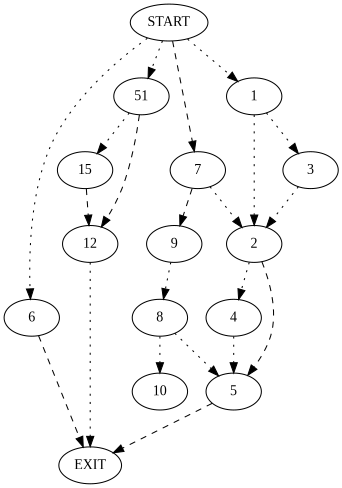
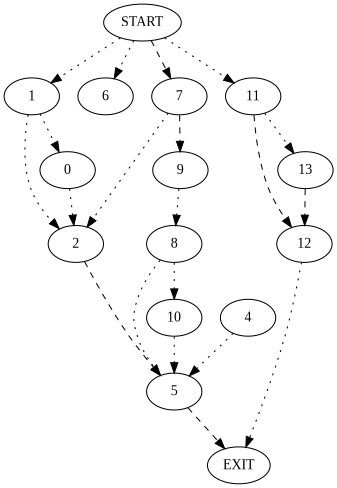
(141, 96) -> (253, 96)
(85, 170) -> (305, 170)
(311, 170) -> (68, 170)
(245, 276) -> none
none -> (174, 350)
(59, 387) -> none
